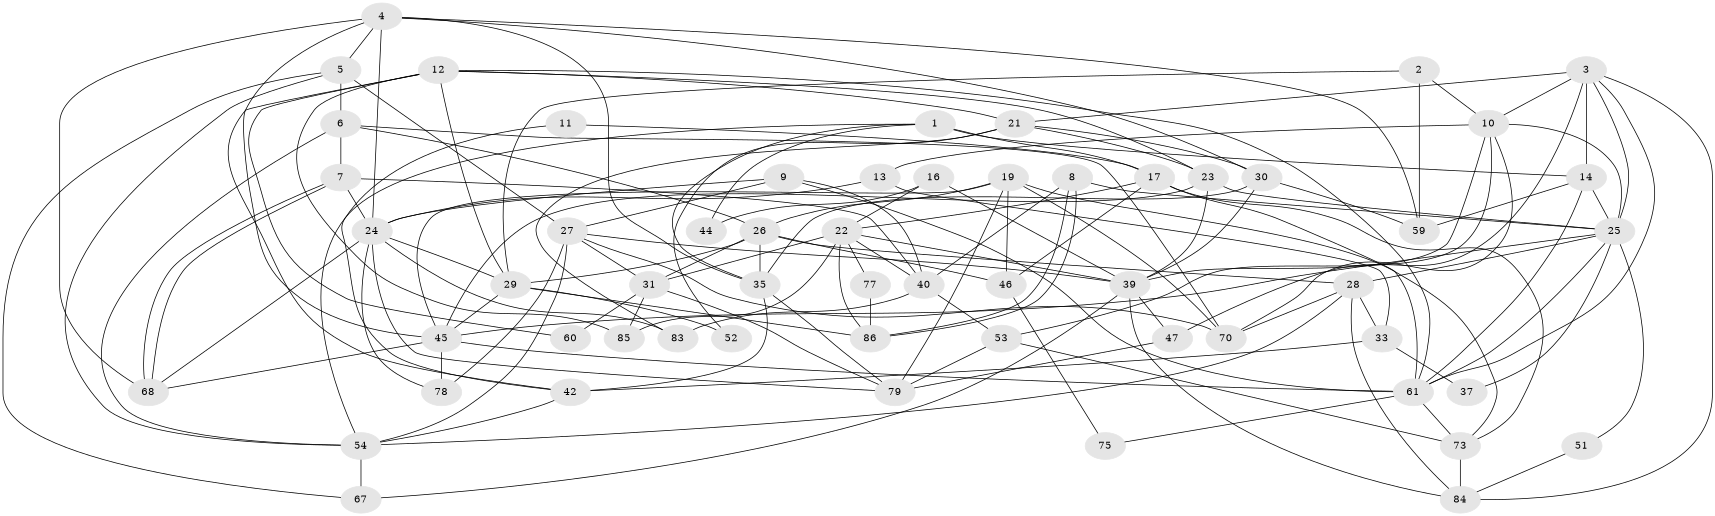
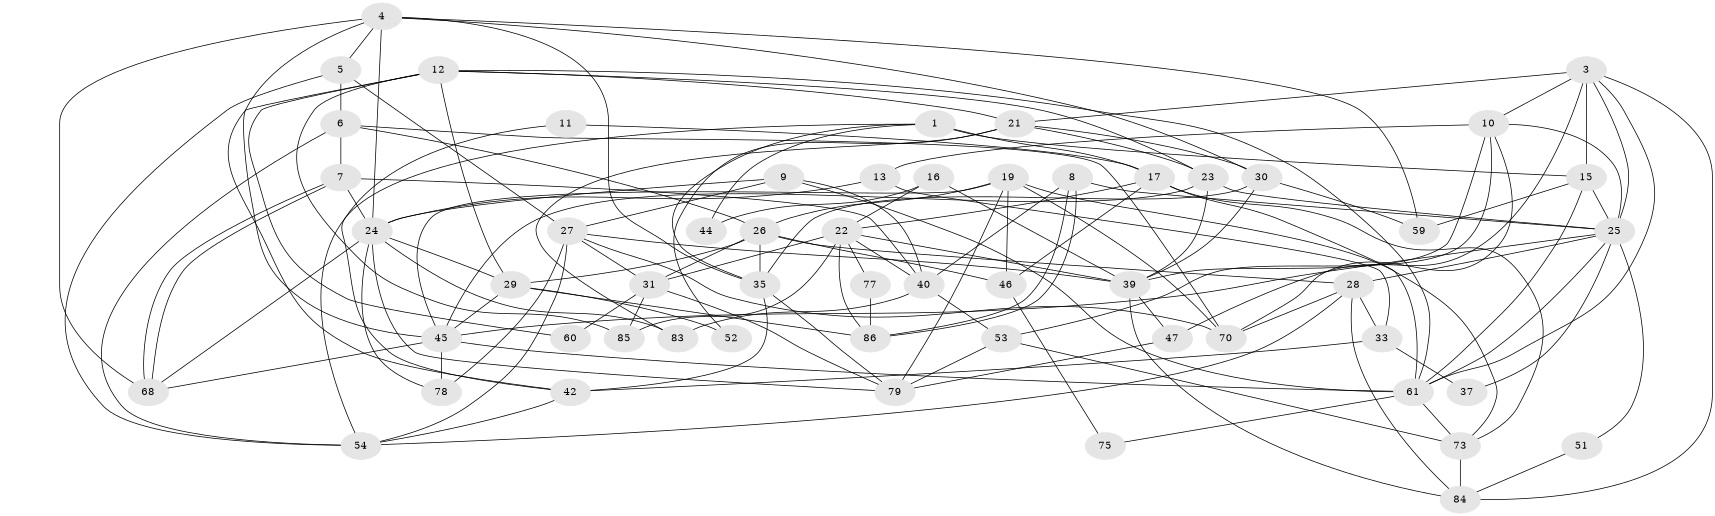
(1419, 70) -> none
(1586, 178) -> (1586, 178)
(361, 500) -> none
